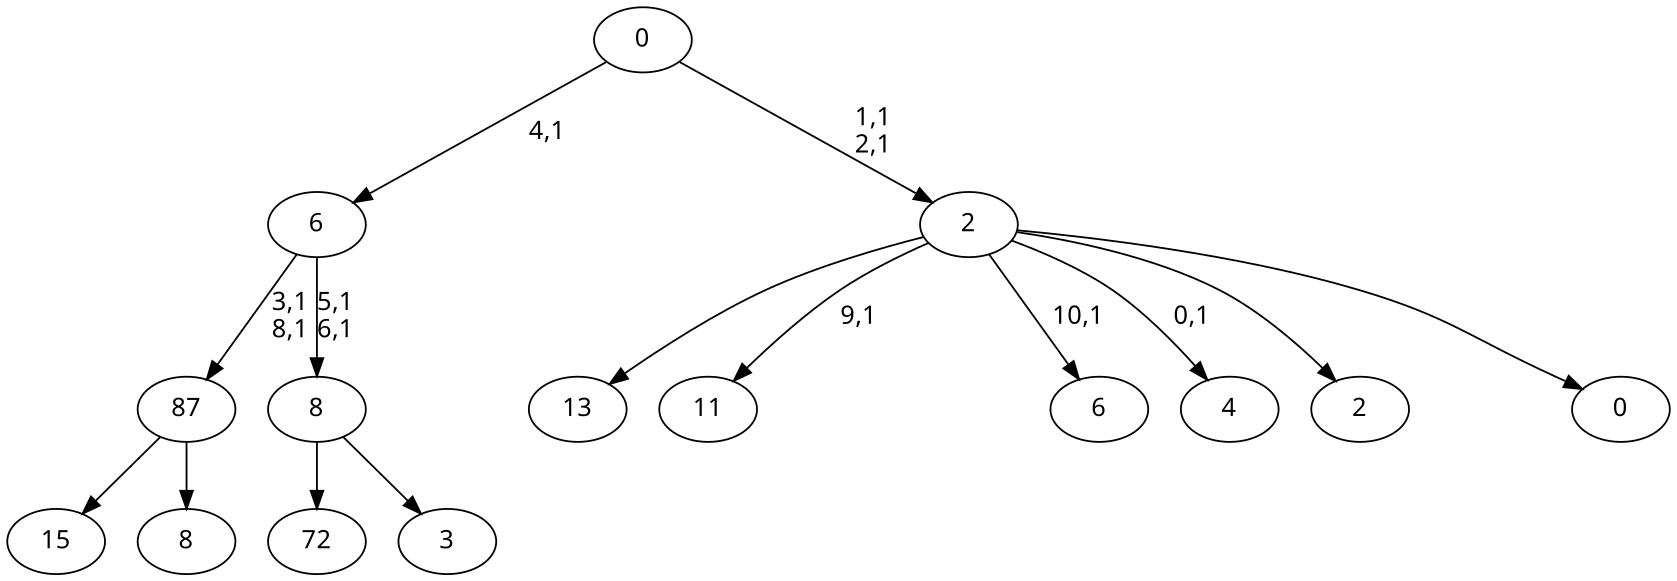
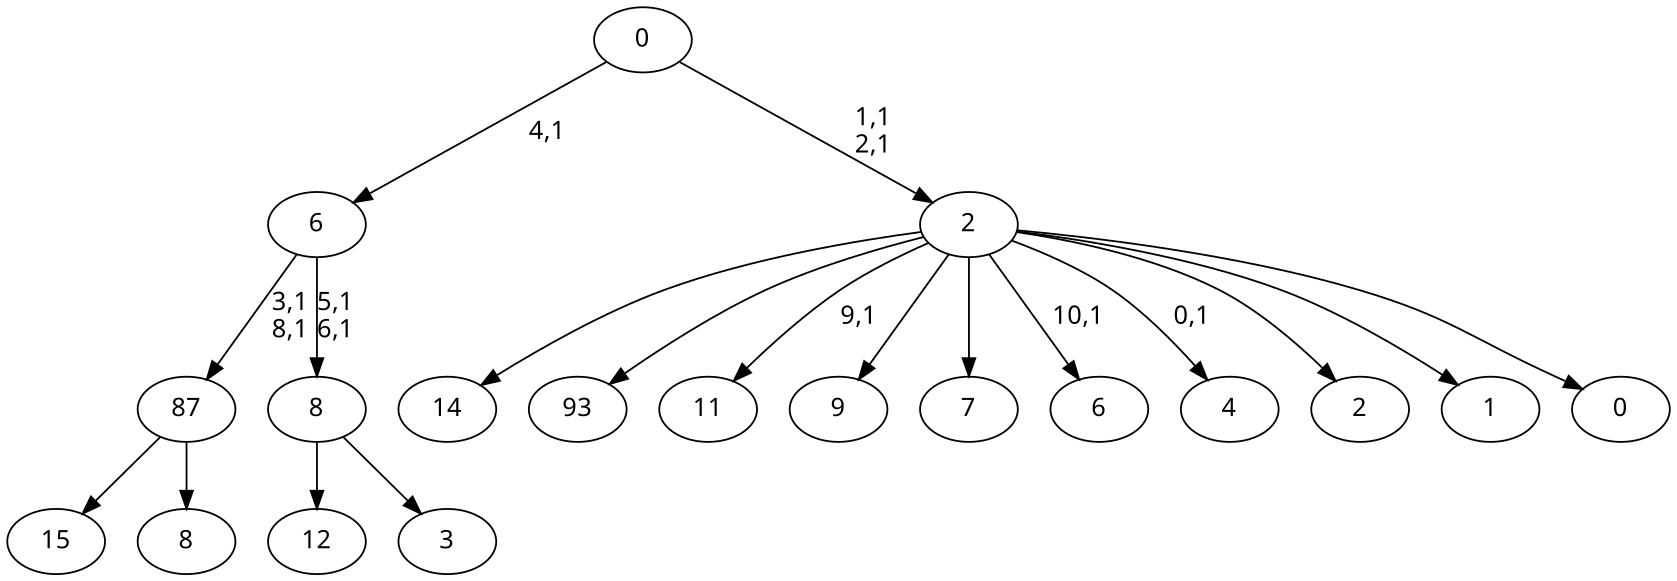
none -> (447, 409)
(578, 409) -> (578, 409)
none -> (839, 409)
none -> (969, 409)
none -> (1491, 409)
(317, 542) -> (317, 542)
